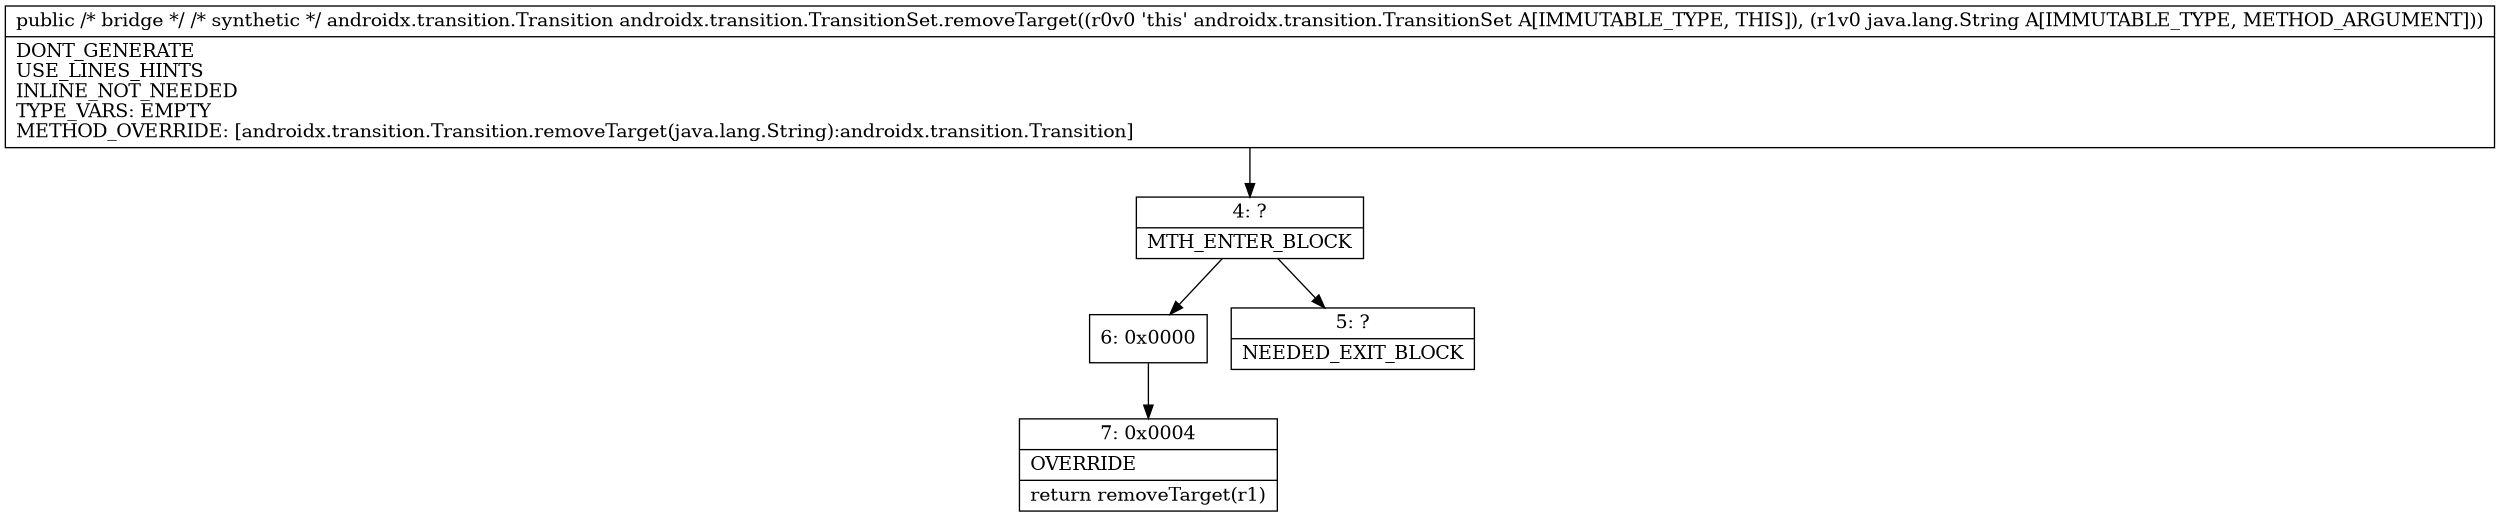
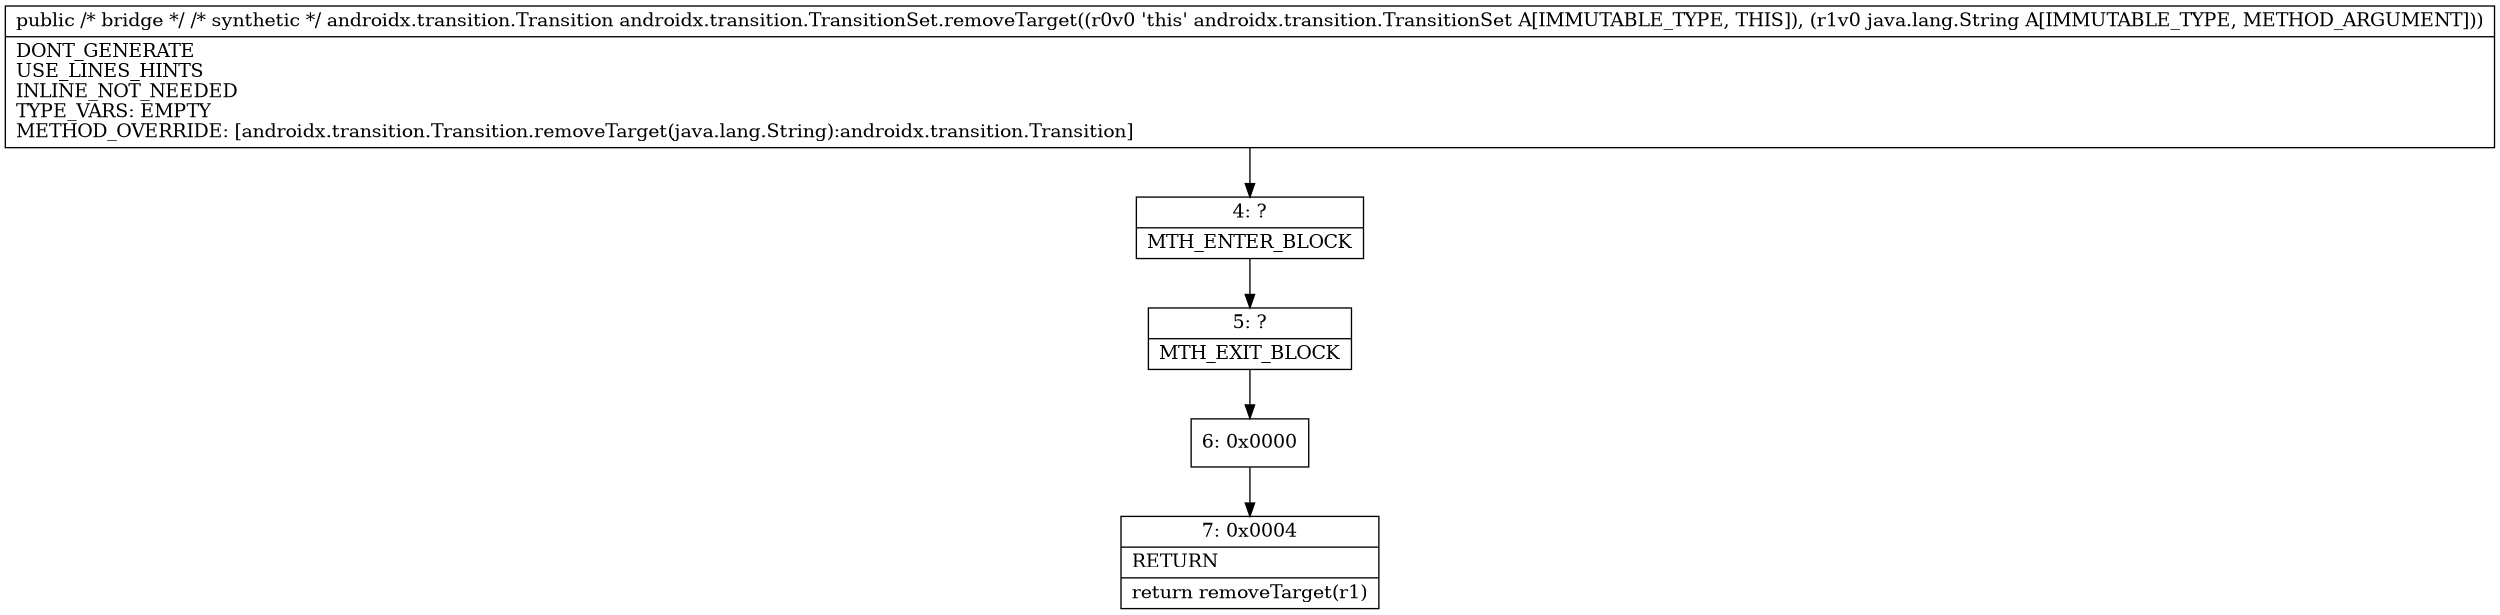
(1201, 281) -> (1250, 387)
(1353, 353) -> (1250, 353)
(1084, 464) -> (1175, 562)
